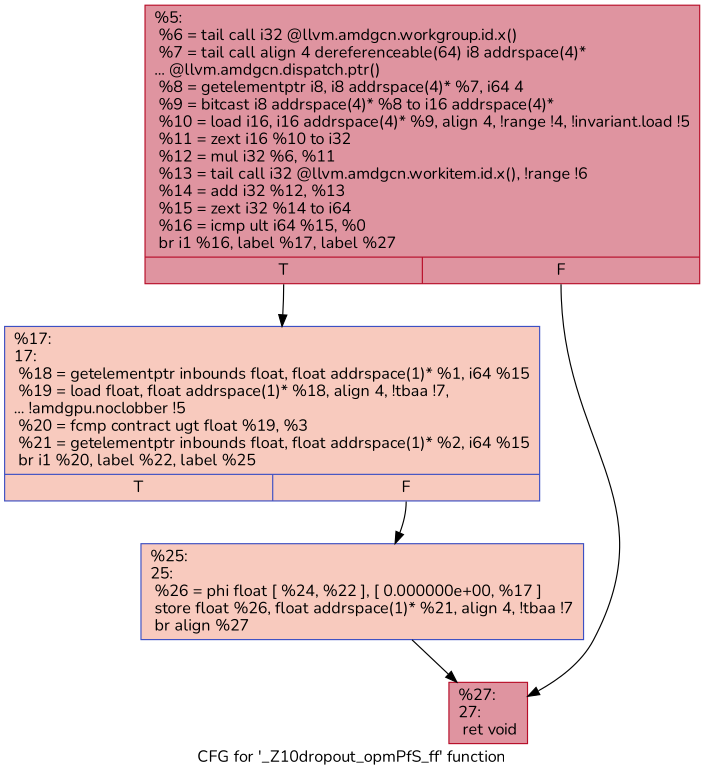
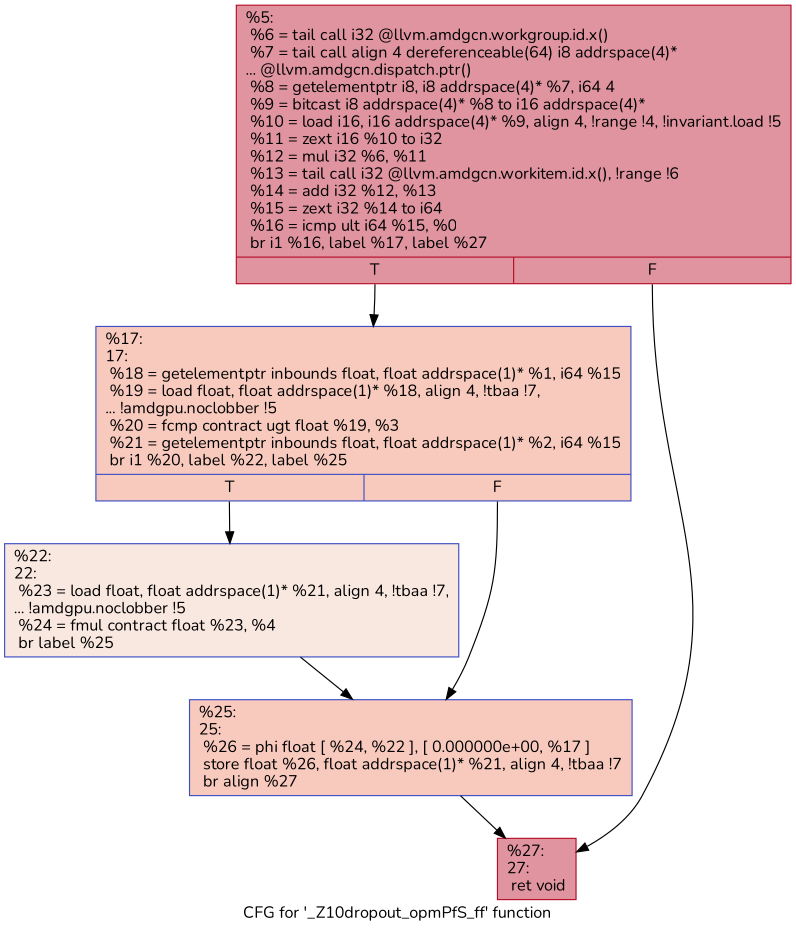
none -> (232, 600)
